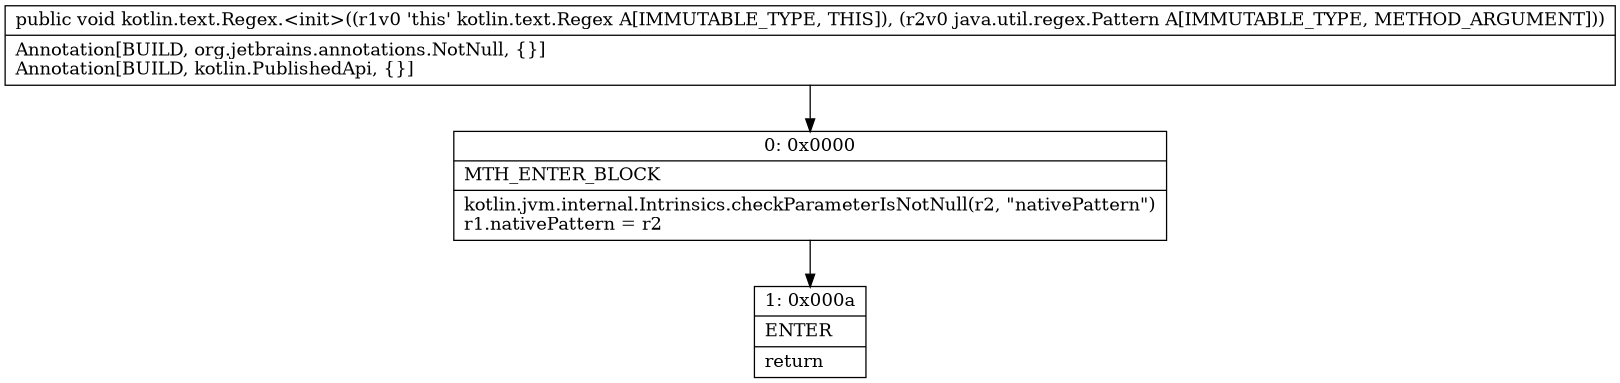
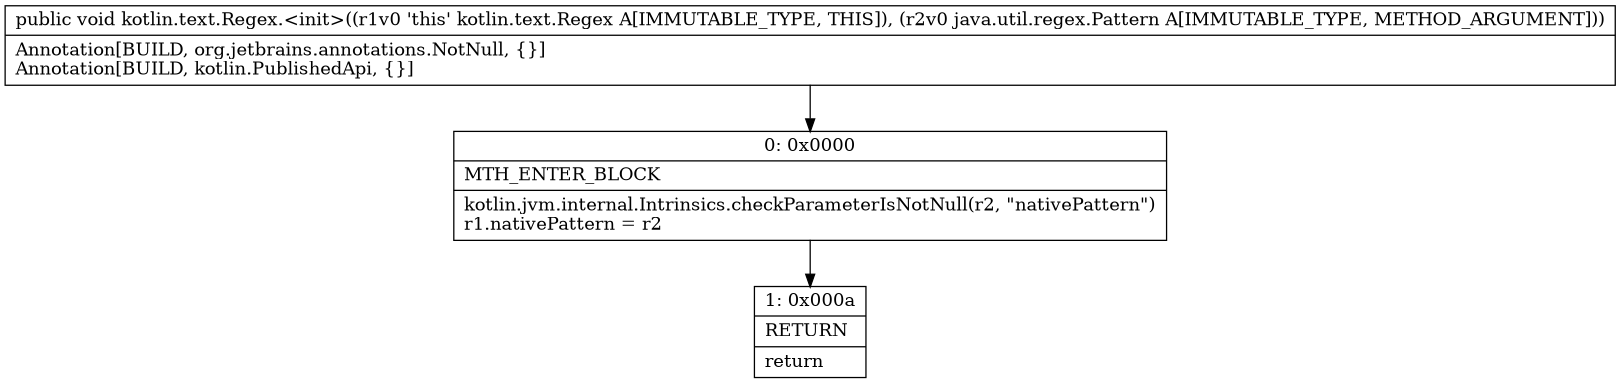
(799, 331) -> (806, 331)
